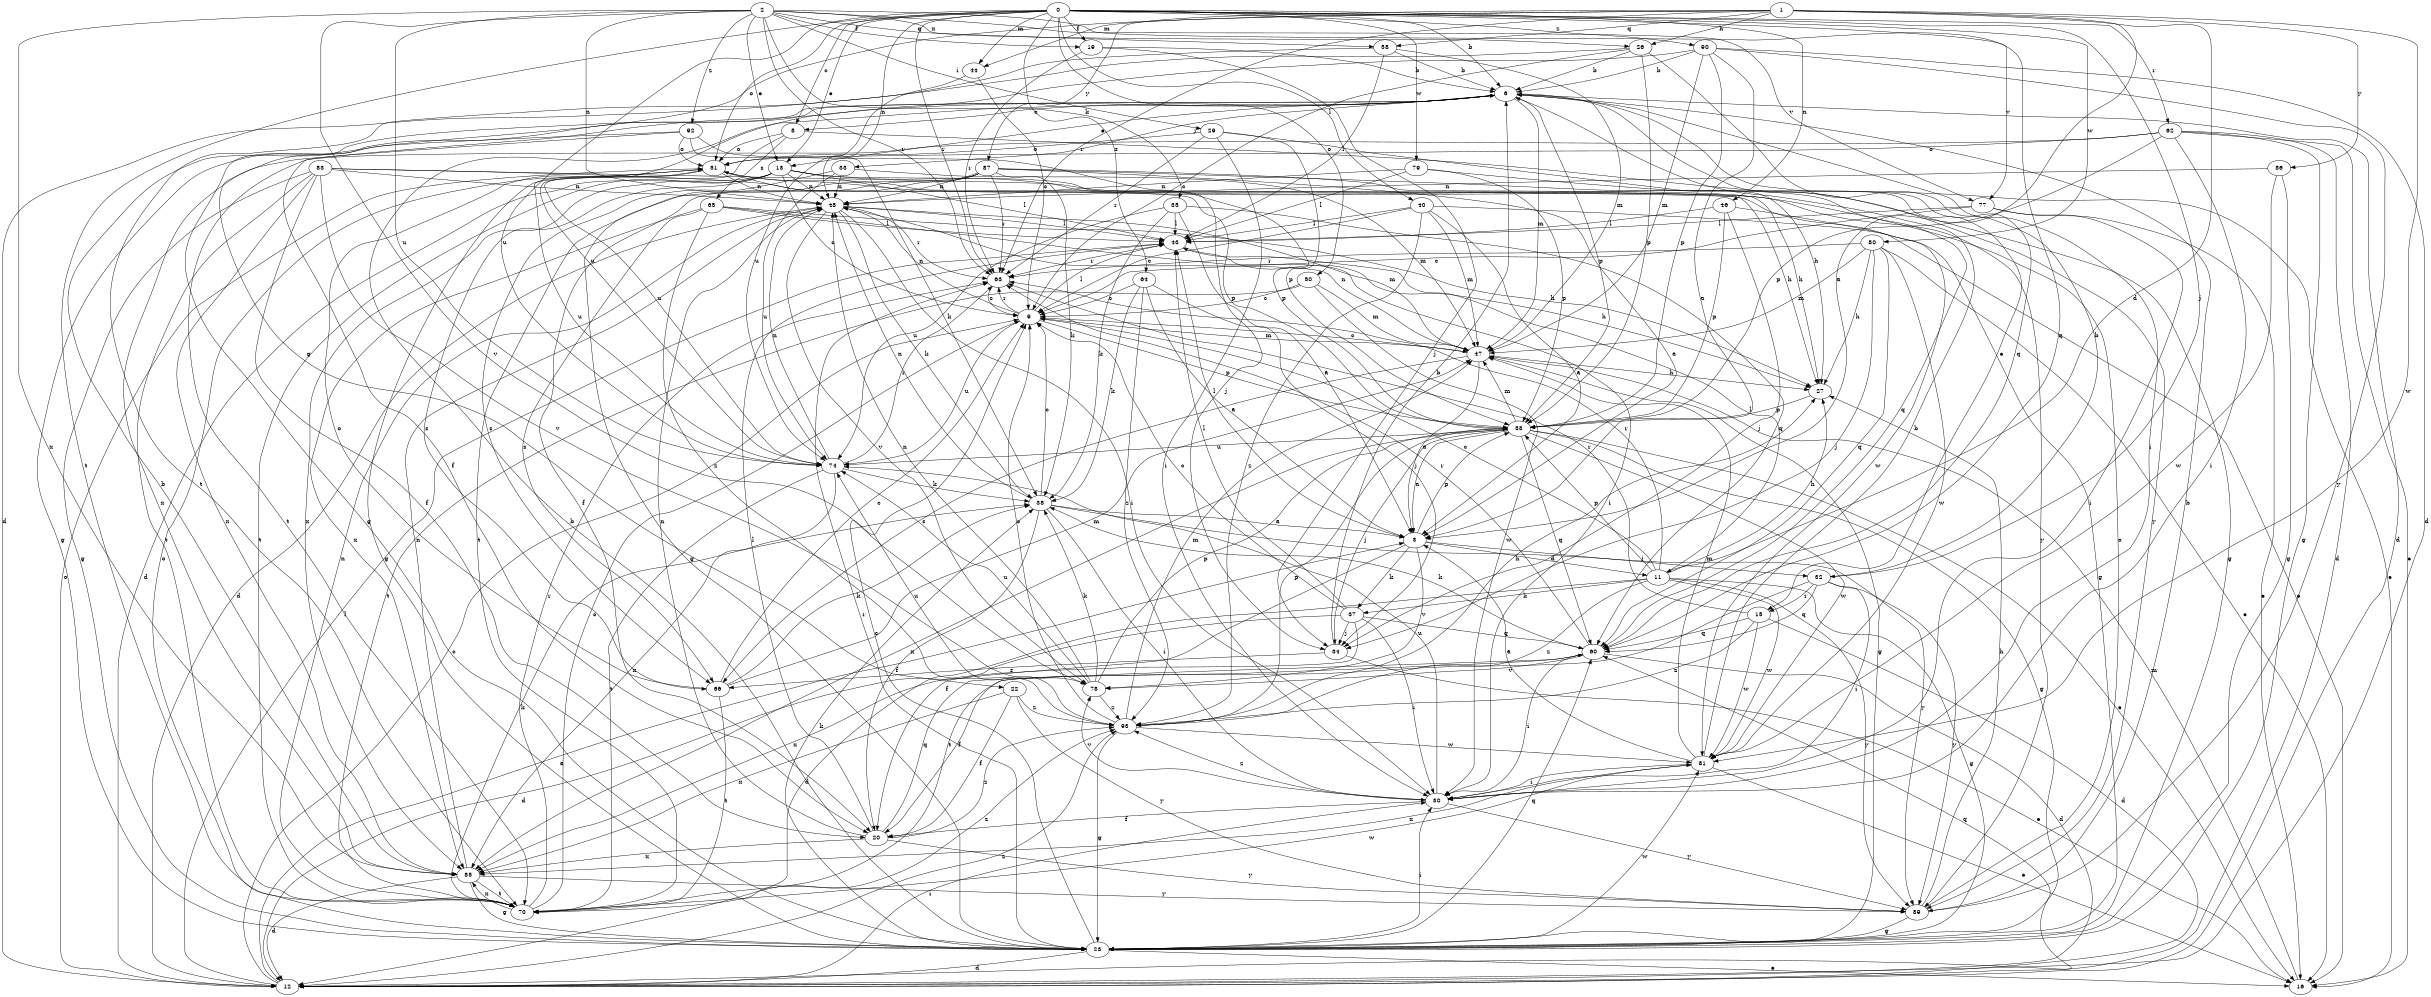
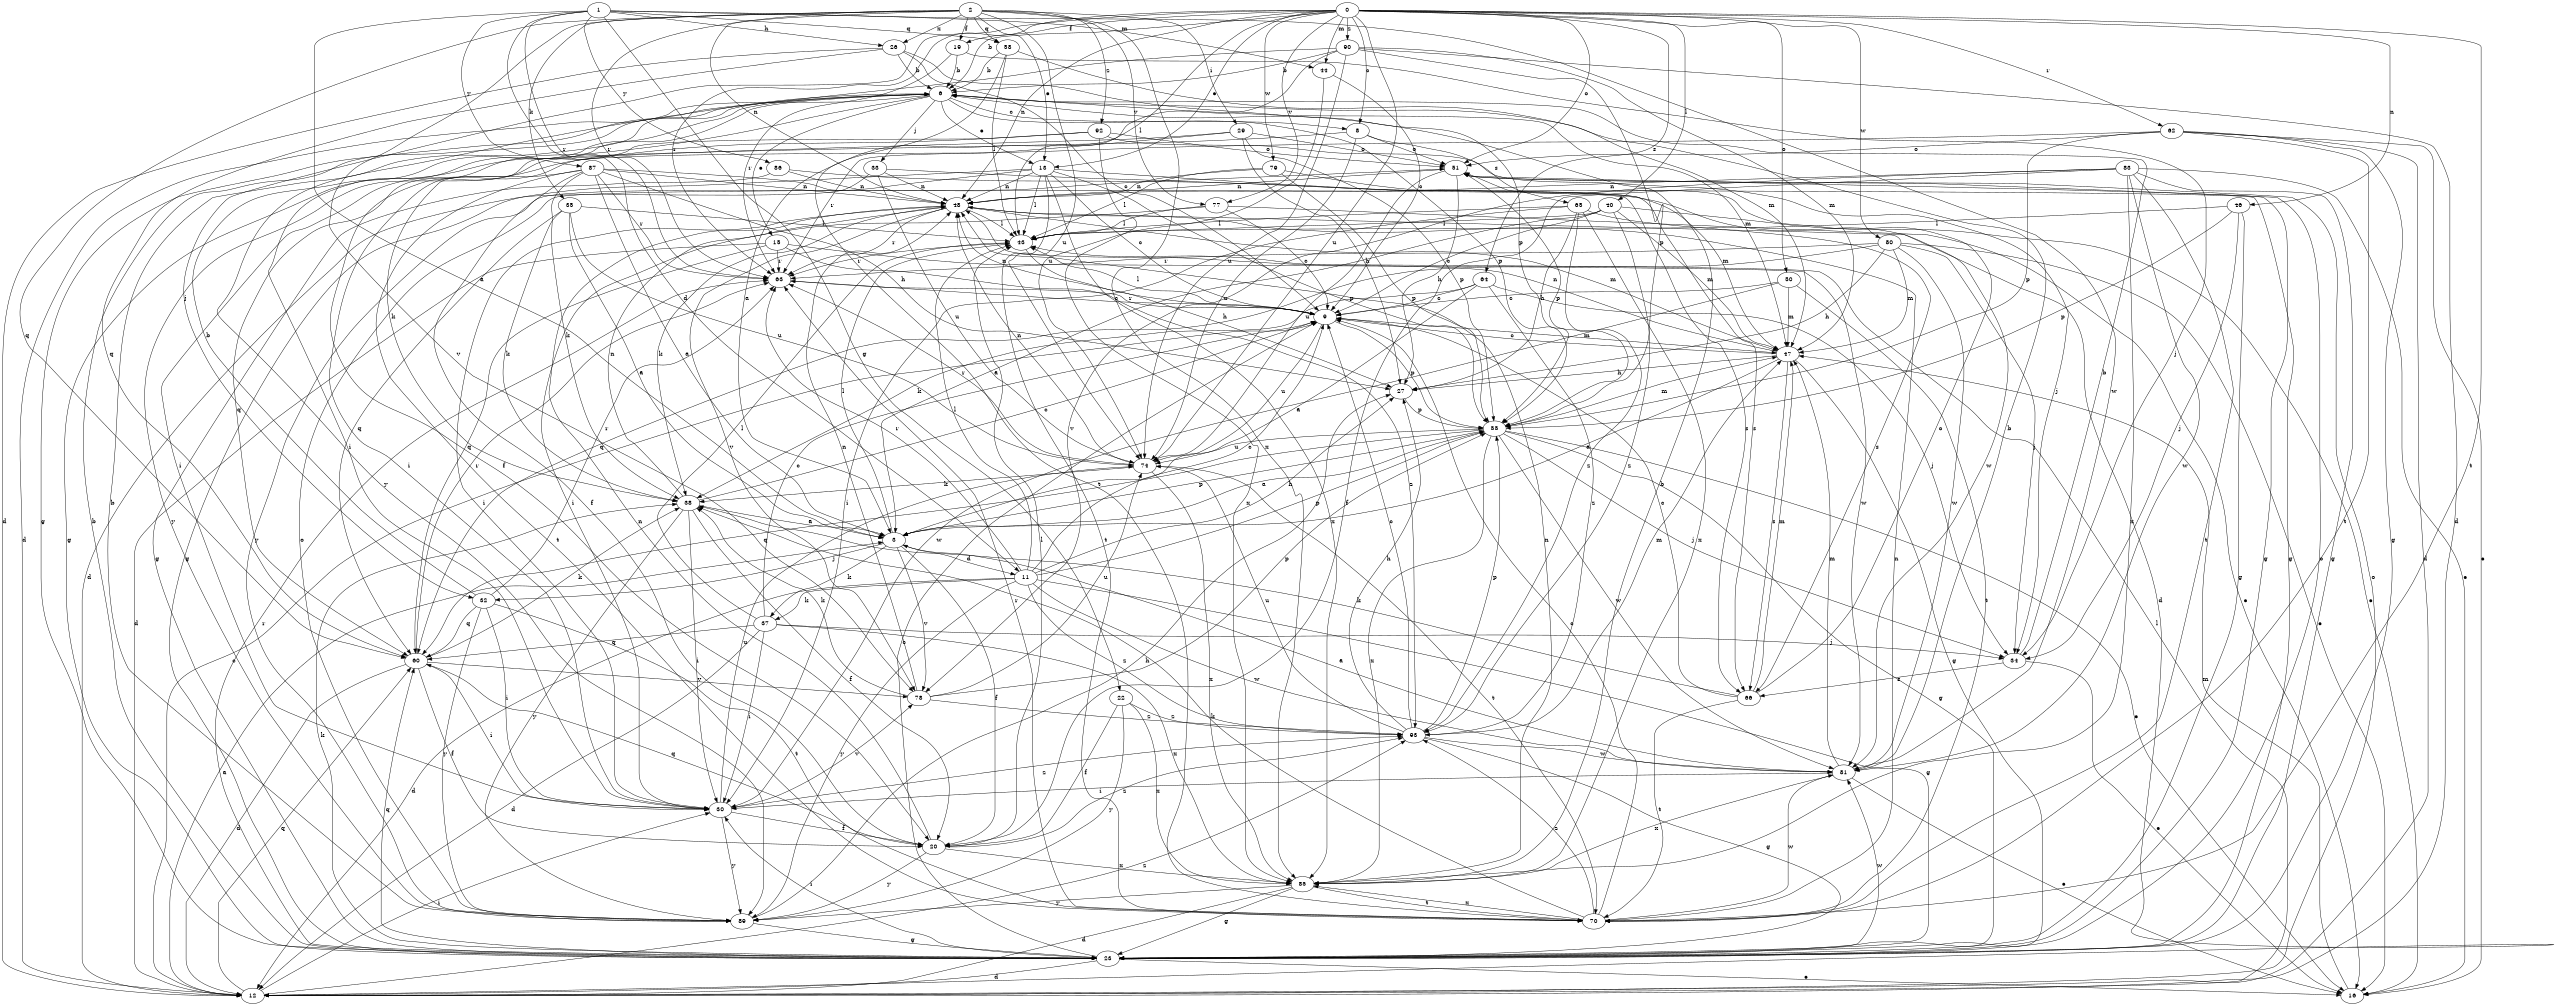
none -> (1138, 125)
(1795, 600) -> (608, 416)
